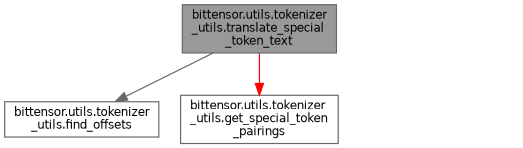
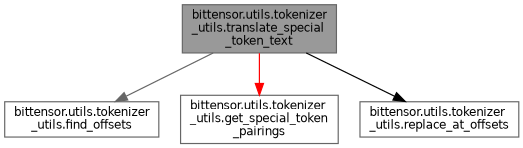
none -> (439, 119)
